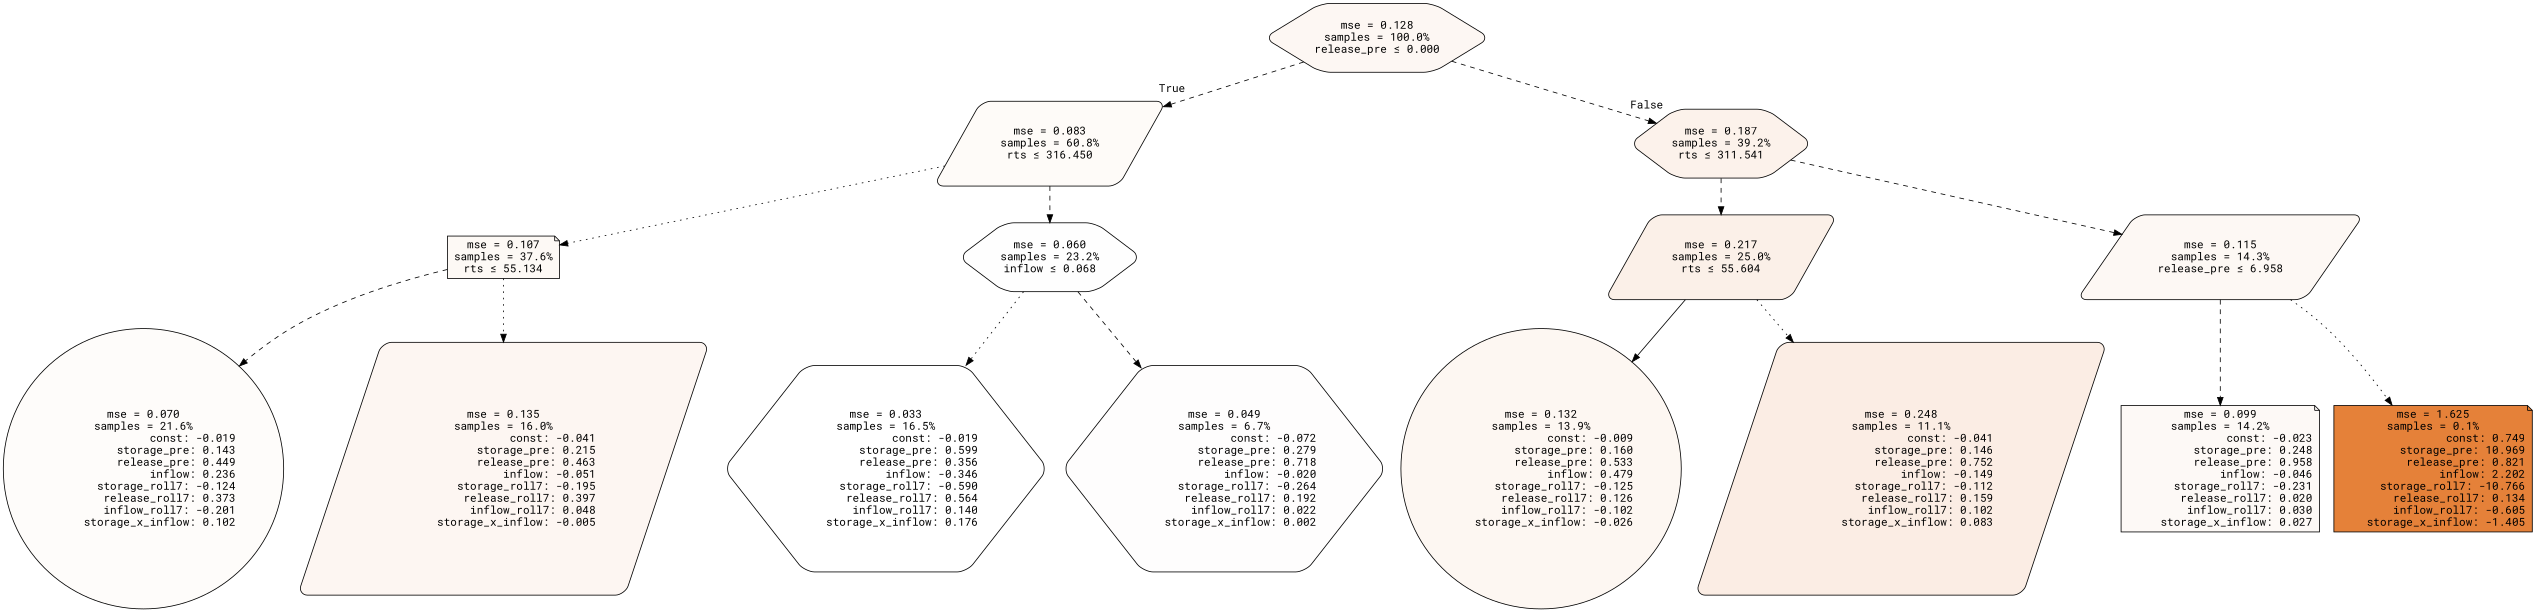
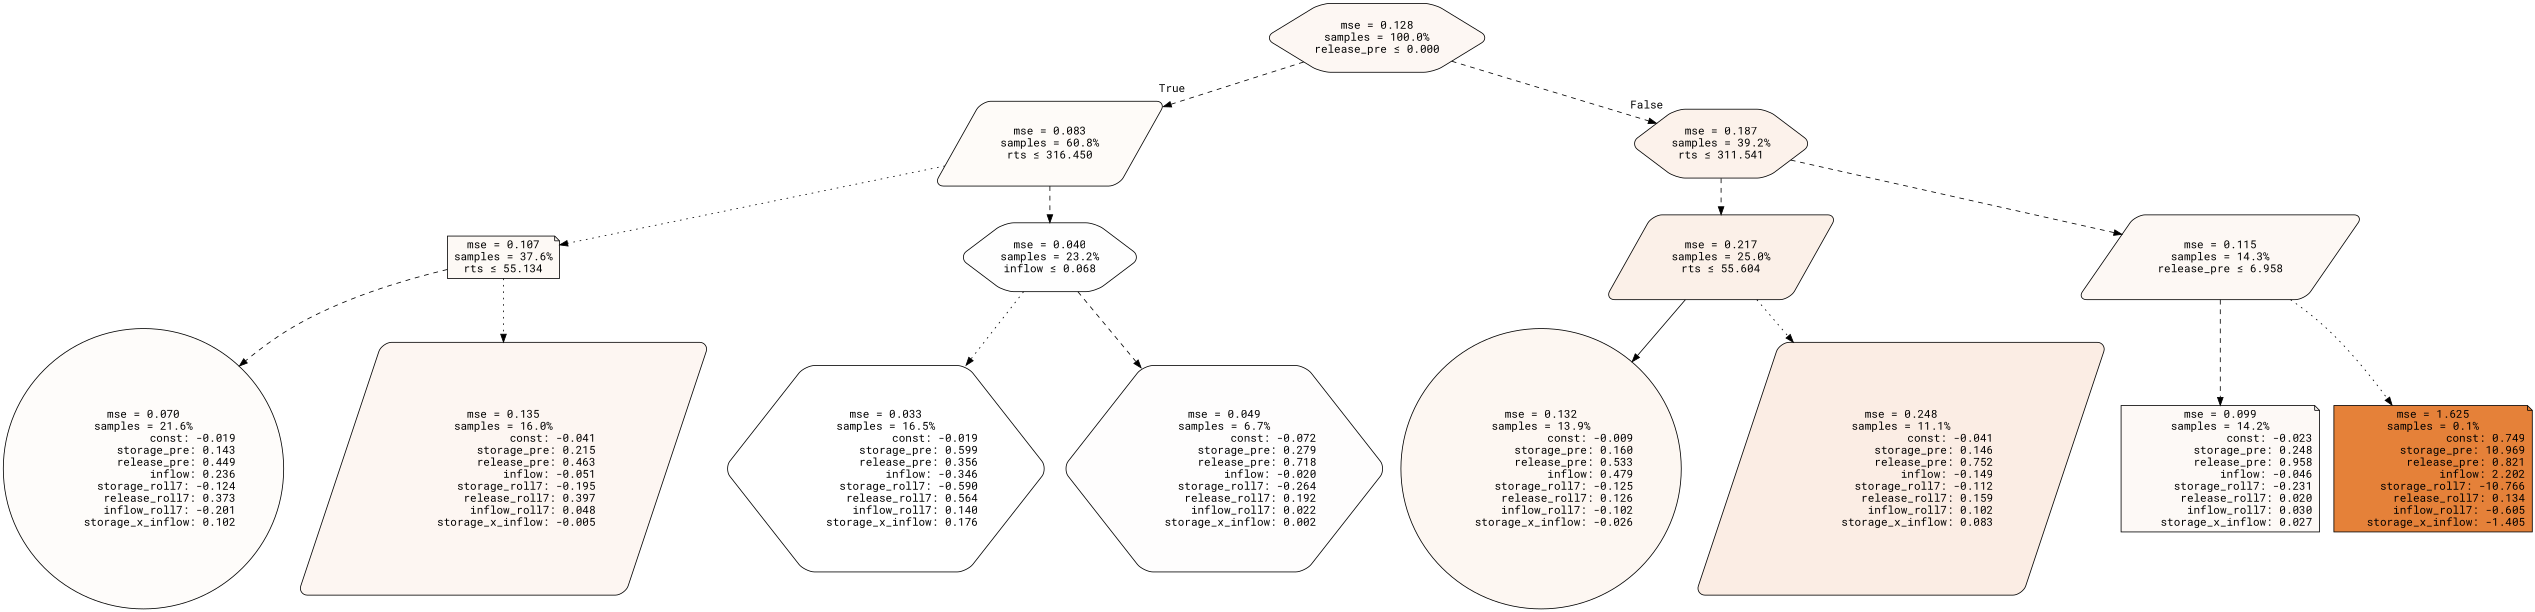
(1050, 257) -> (1050, 257)
